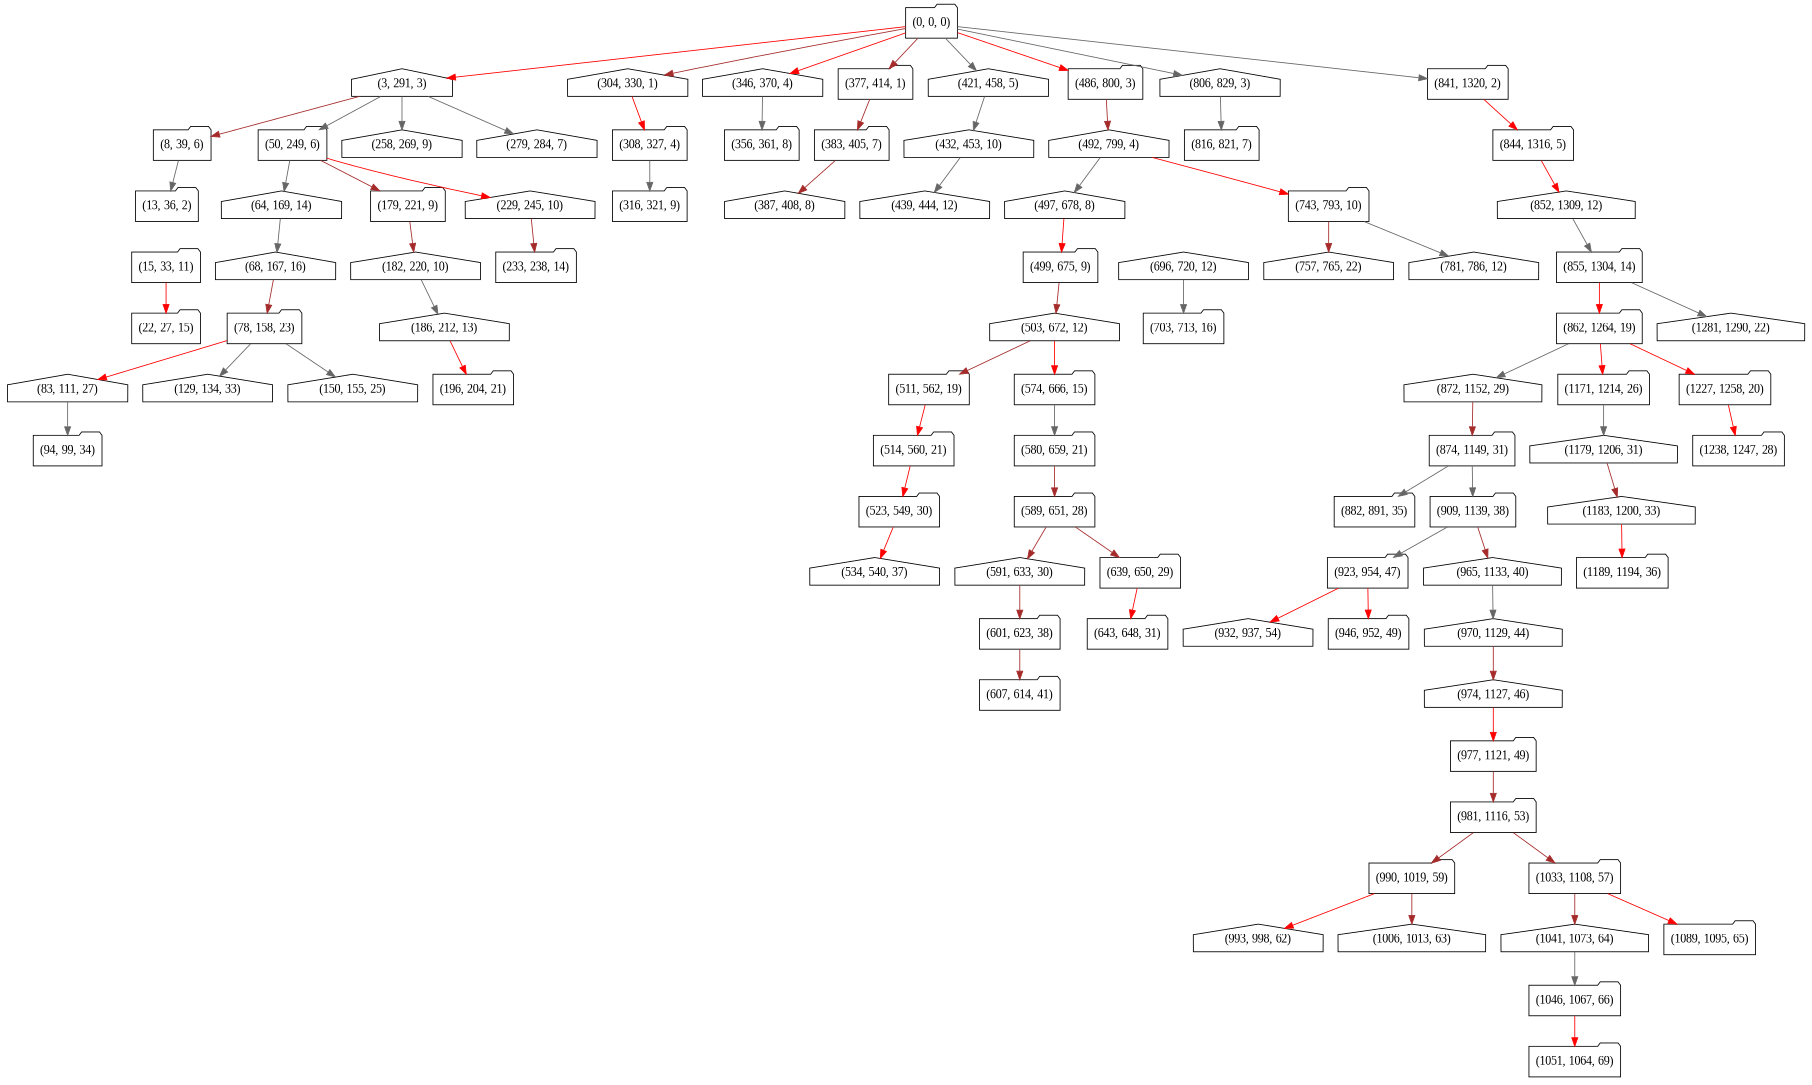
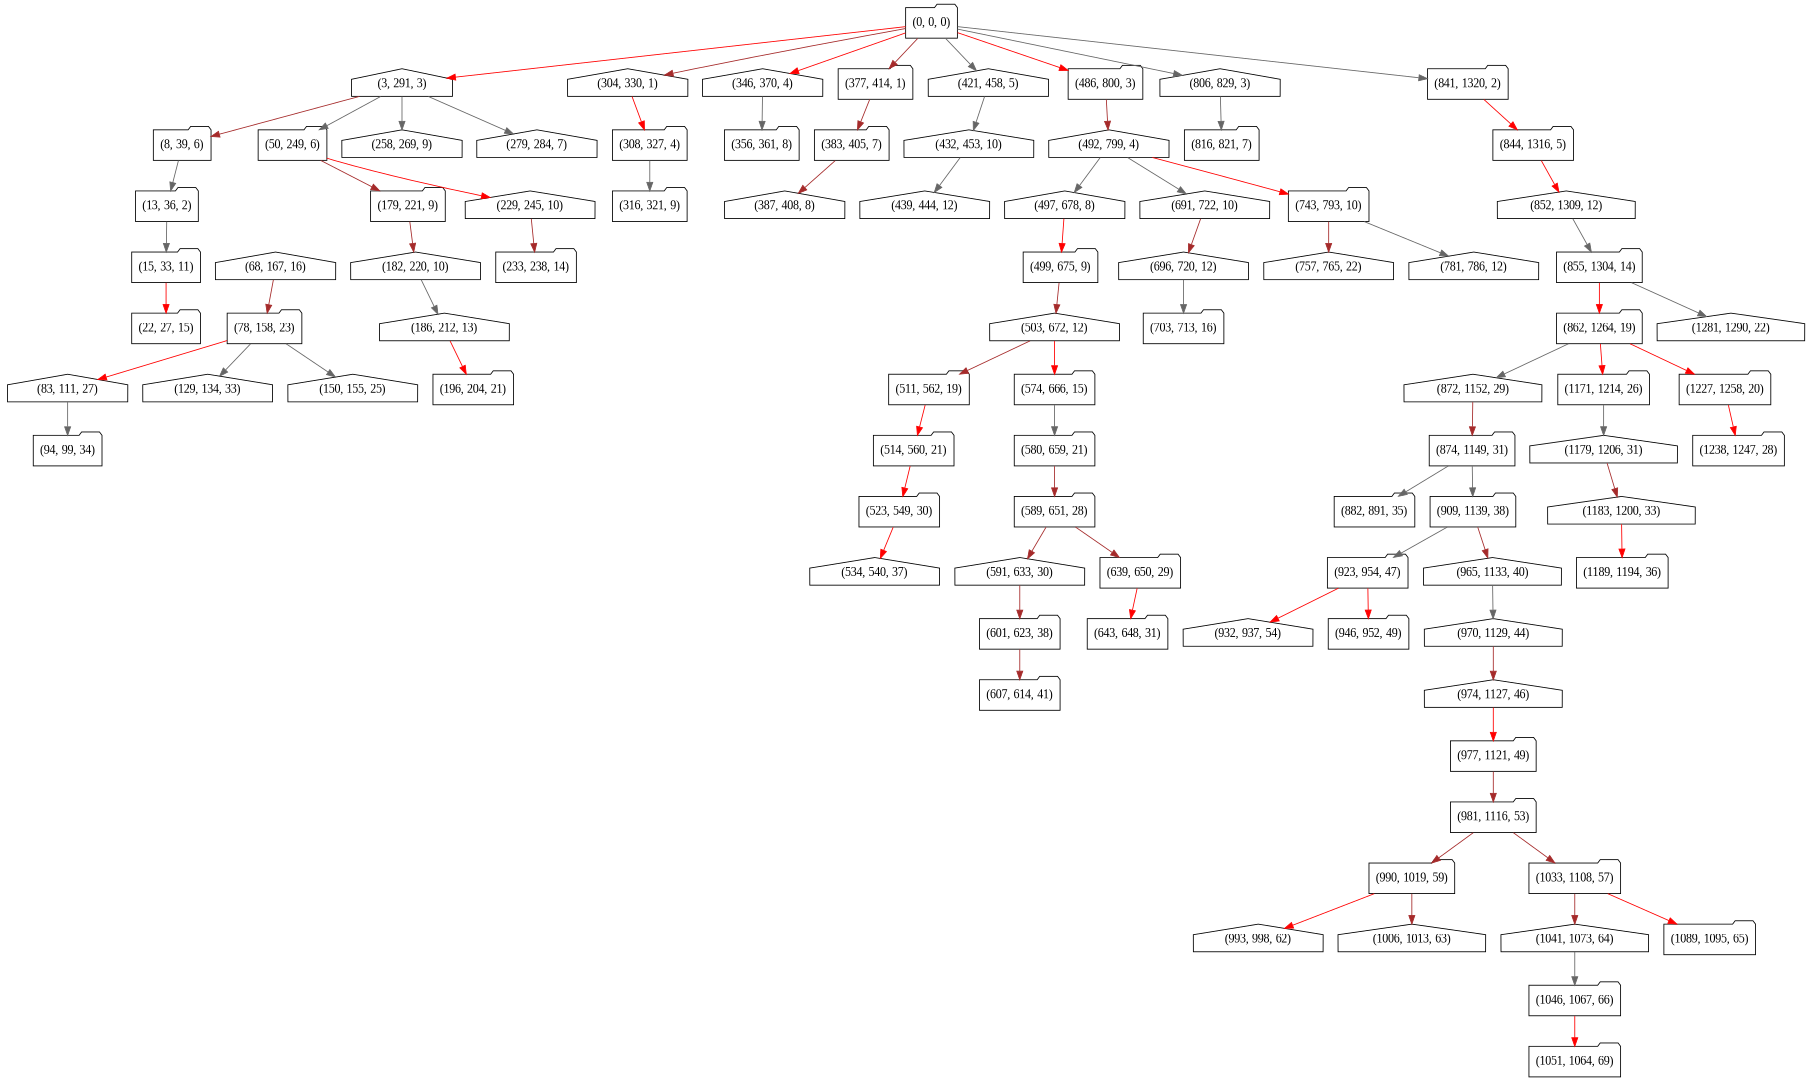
(281, 206) -> none
none -> (1205, 206)
none -> (167, 233)
